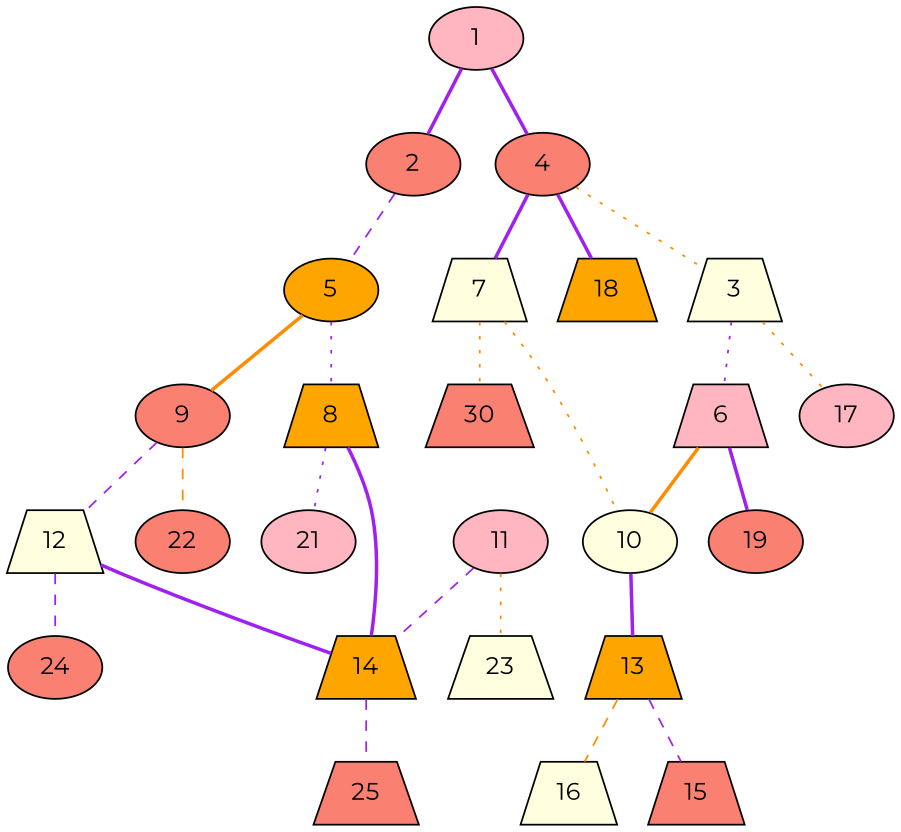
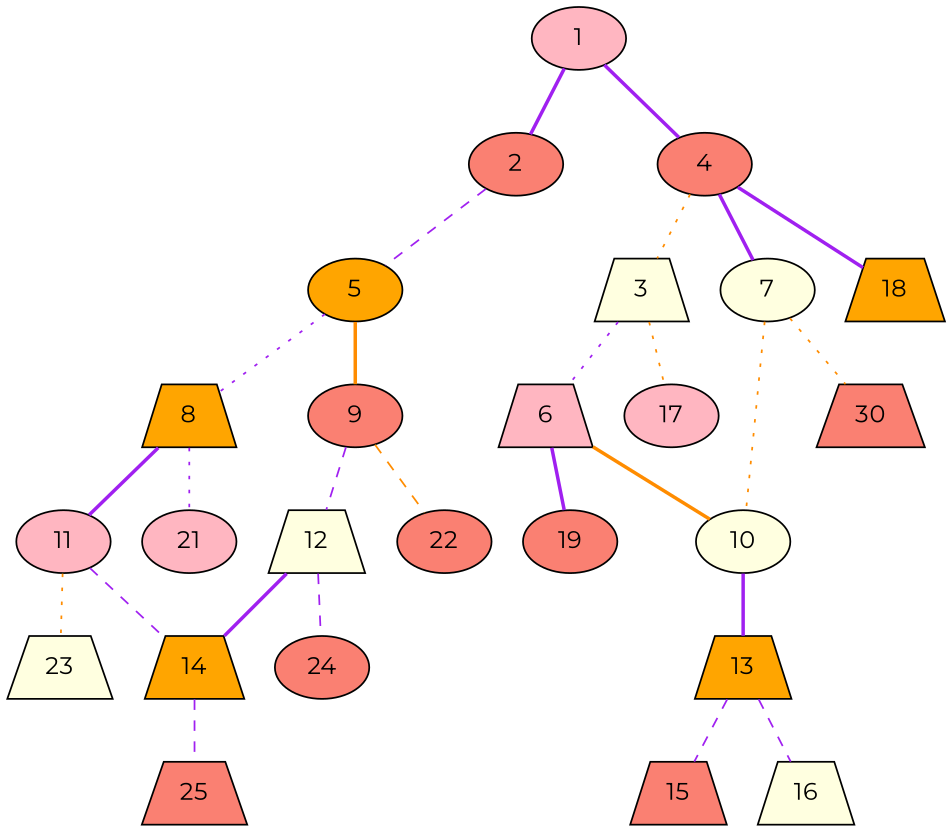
(480, 290) -> (768, 290)
(375, 539) -> (124, 481)
(601, 731) -> (775, 731)
